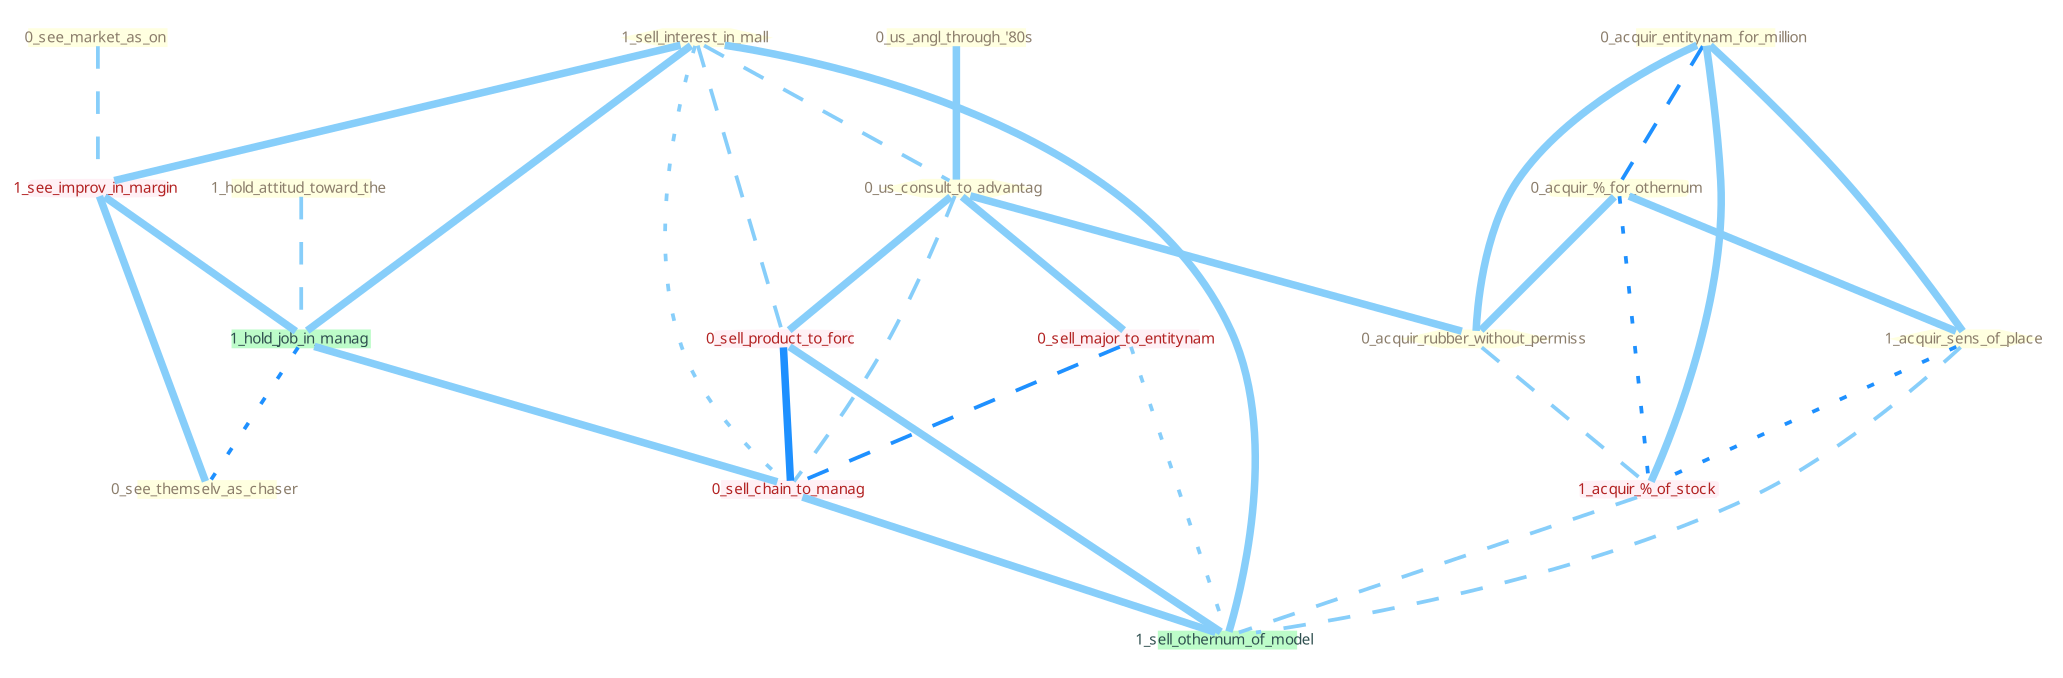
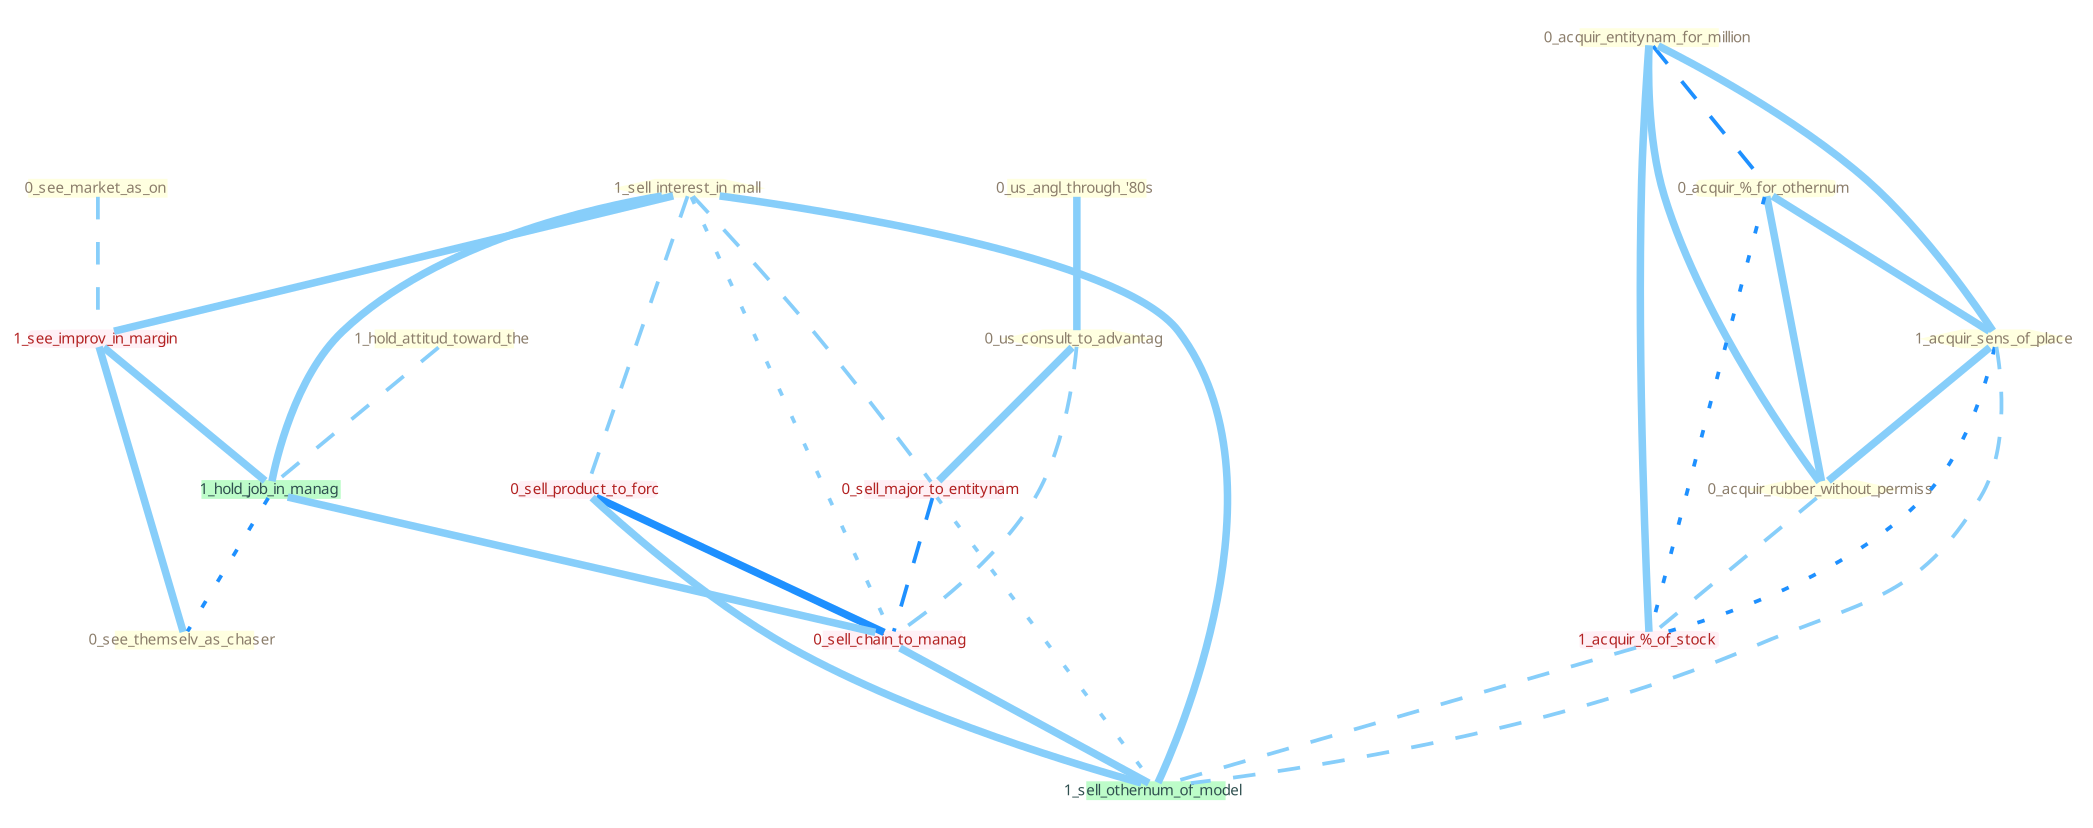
(827, 113) -> (817, 335)
(870, 263) -> none
(1216, 264) -> (1909, 414)
